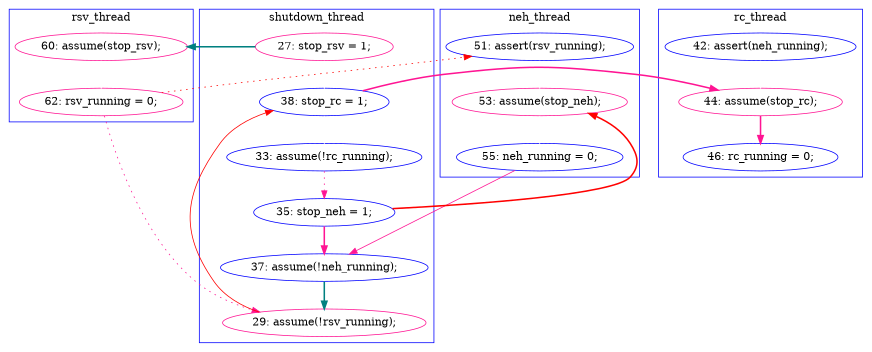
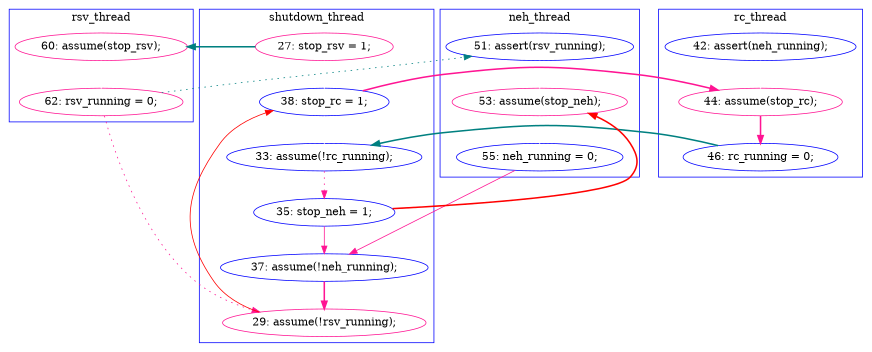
(313, 75) -> (313, 75)
none -> (549, 126)
(324, 236) -> (324, 236)
(324, 291) -> (324, 291)
